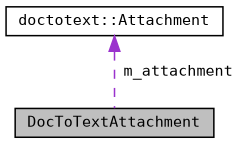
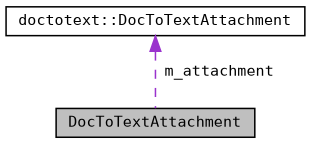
(115, 21) -> (155, 21)
